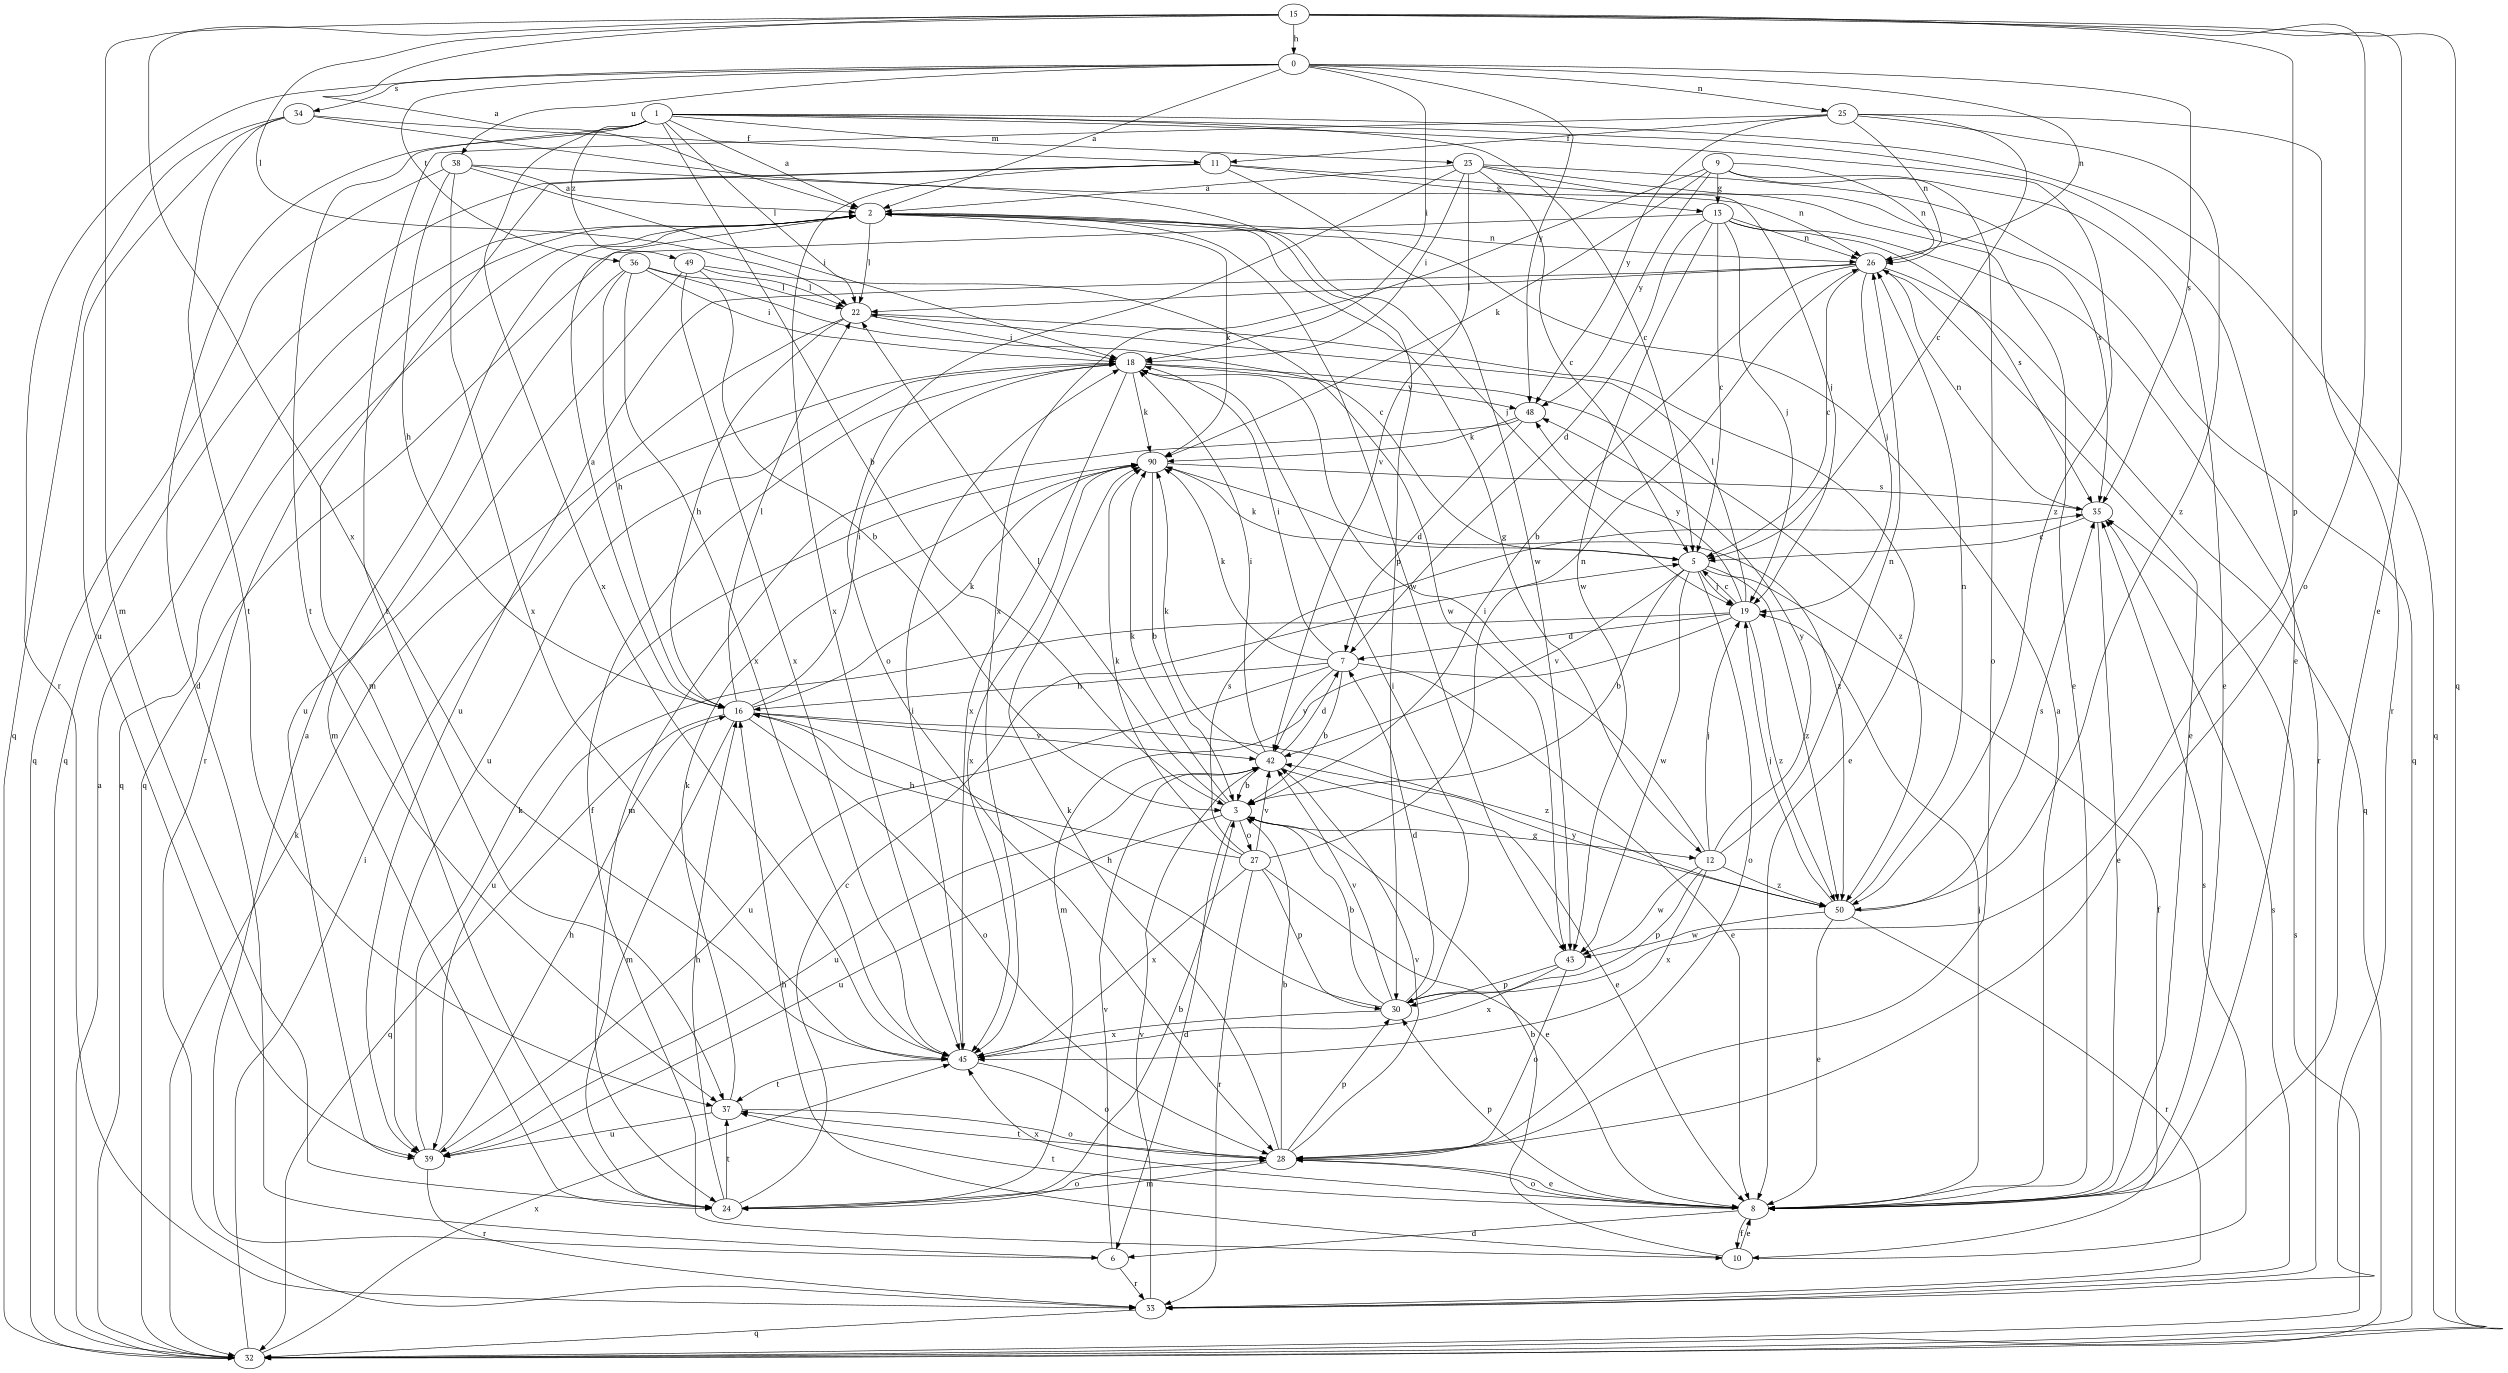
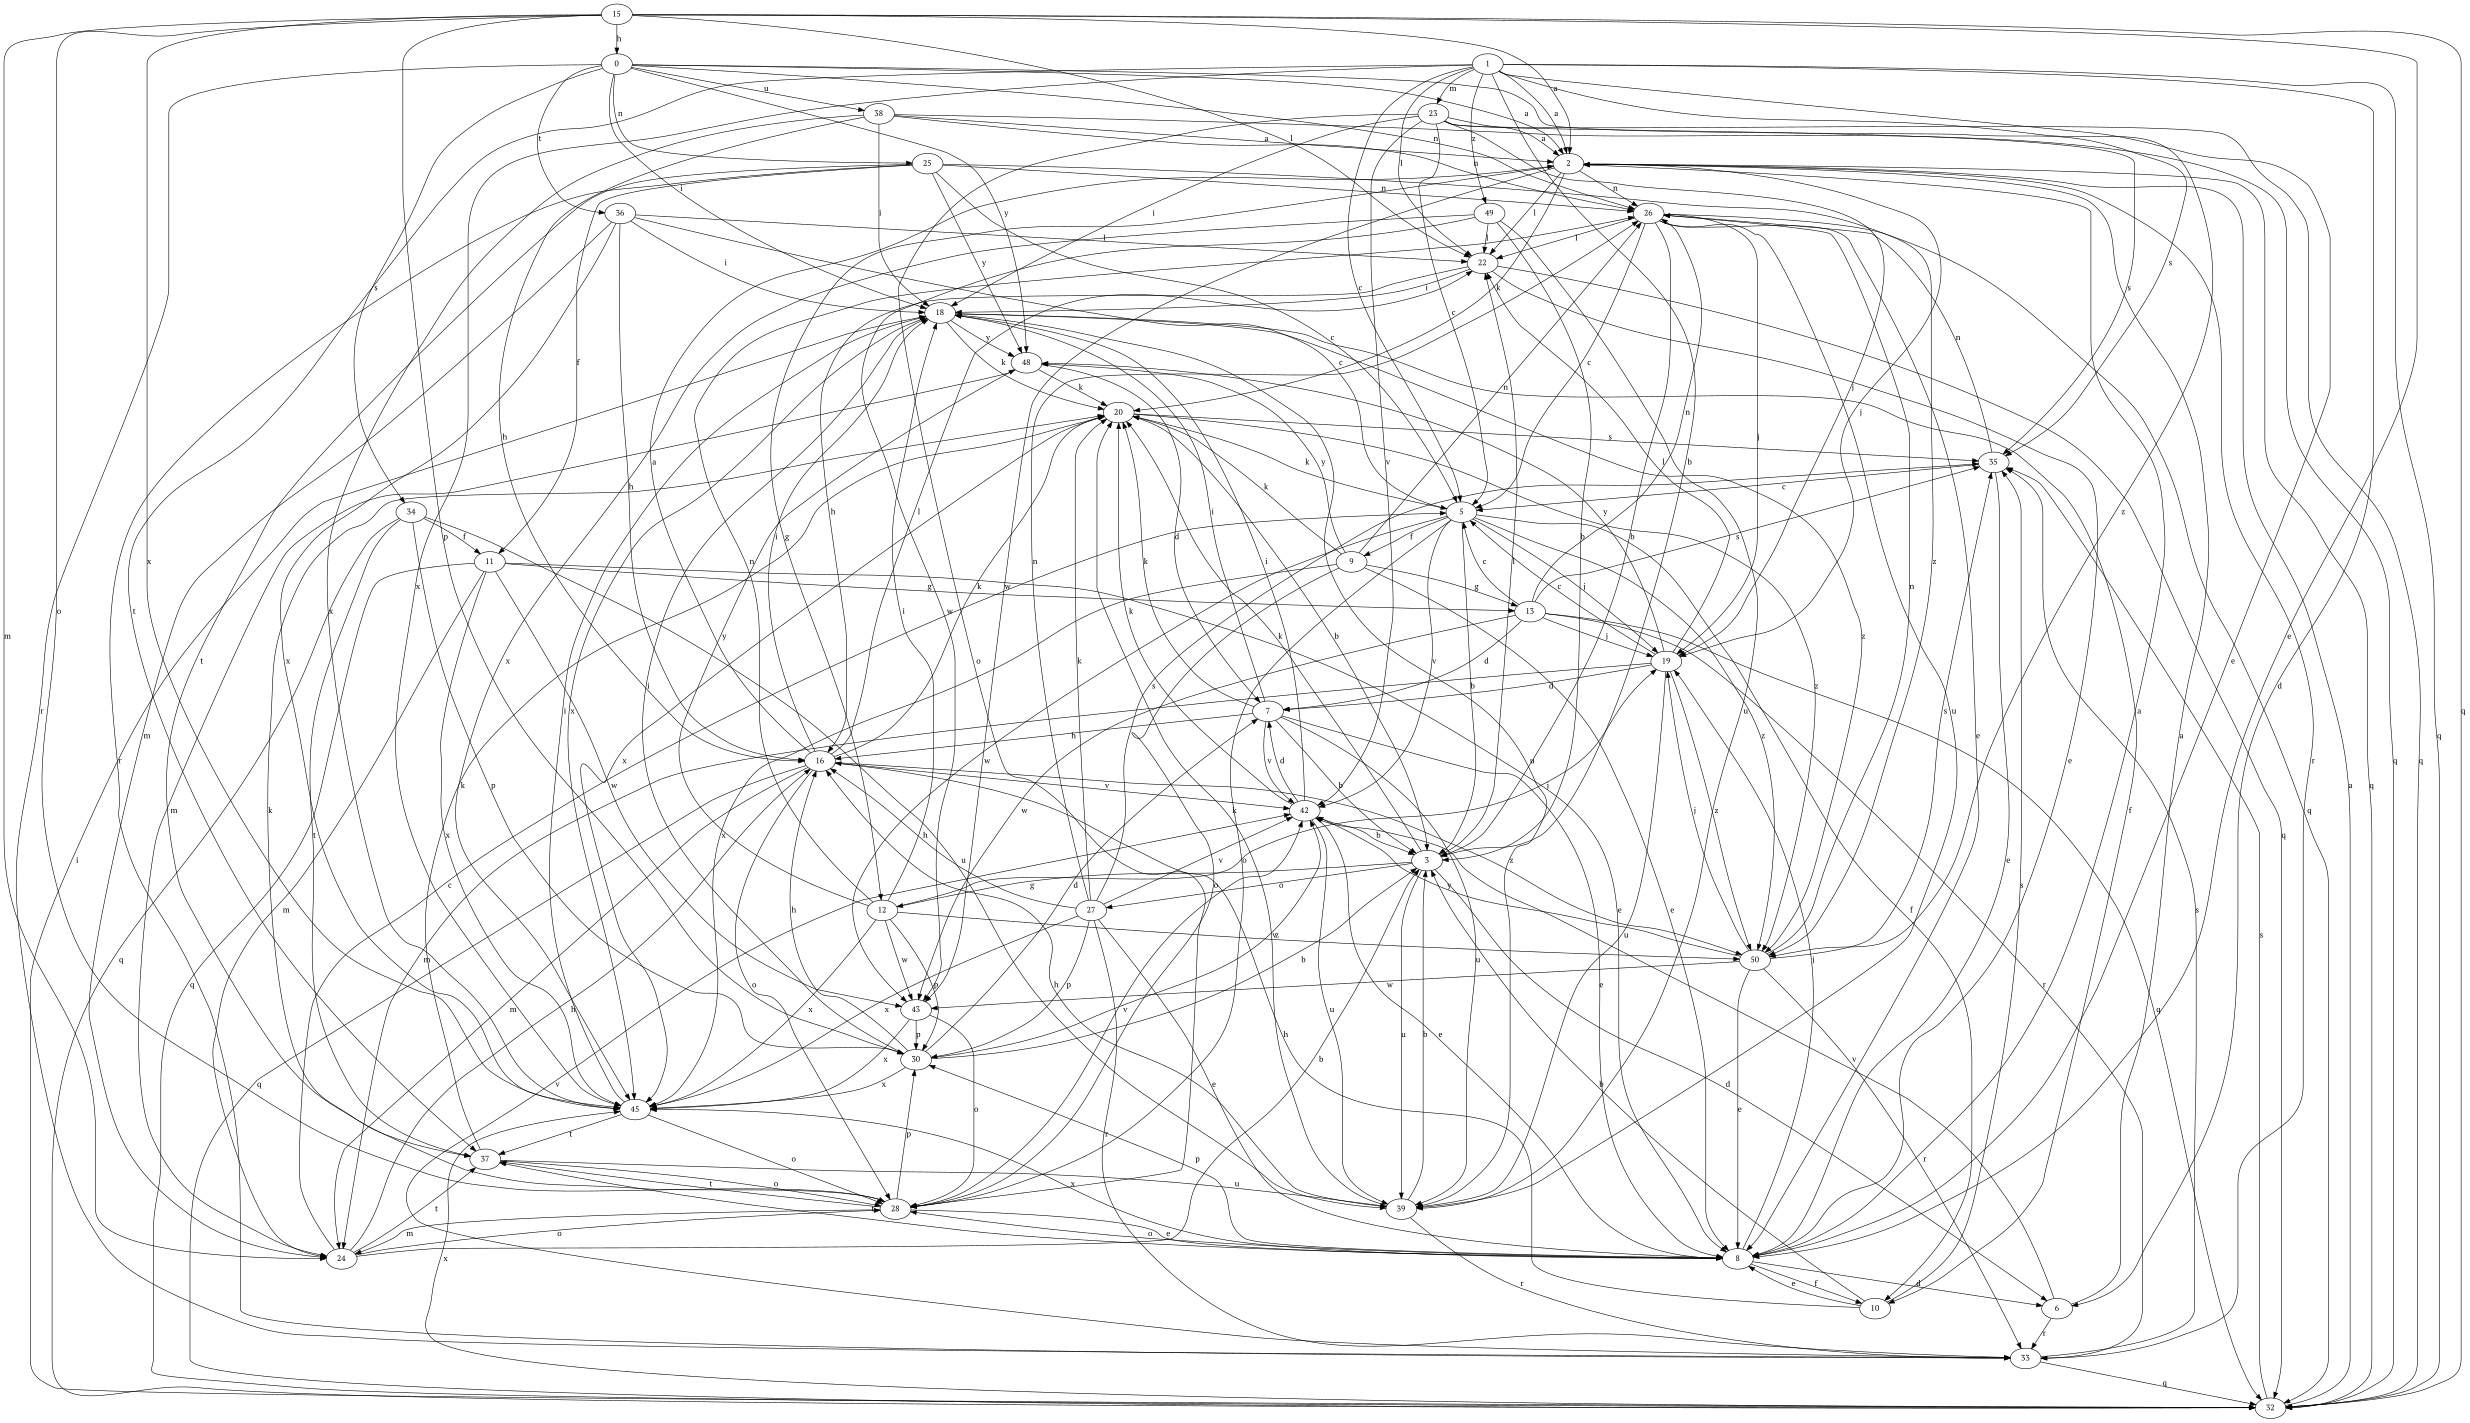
(1152, 462) -> (1119, 413)
none -> (1408, 534)
(297, 836) -> (2284, 836)
(1283, 980) -> (1423, 1040)
